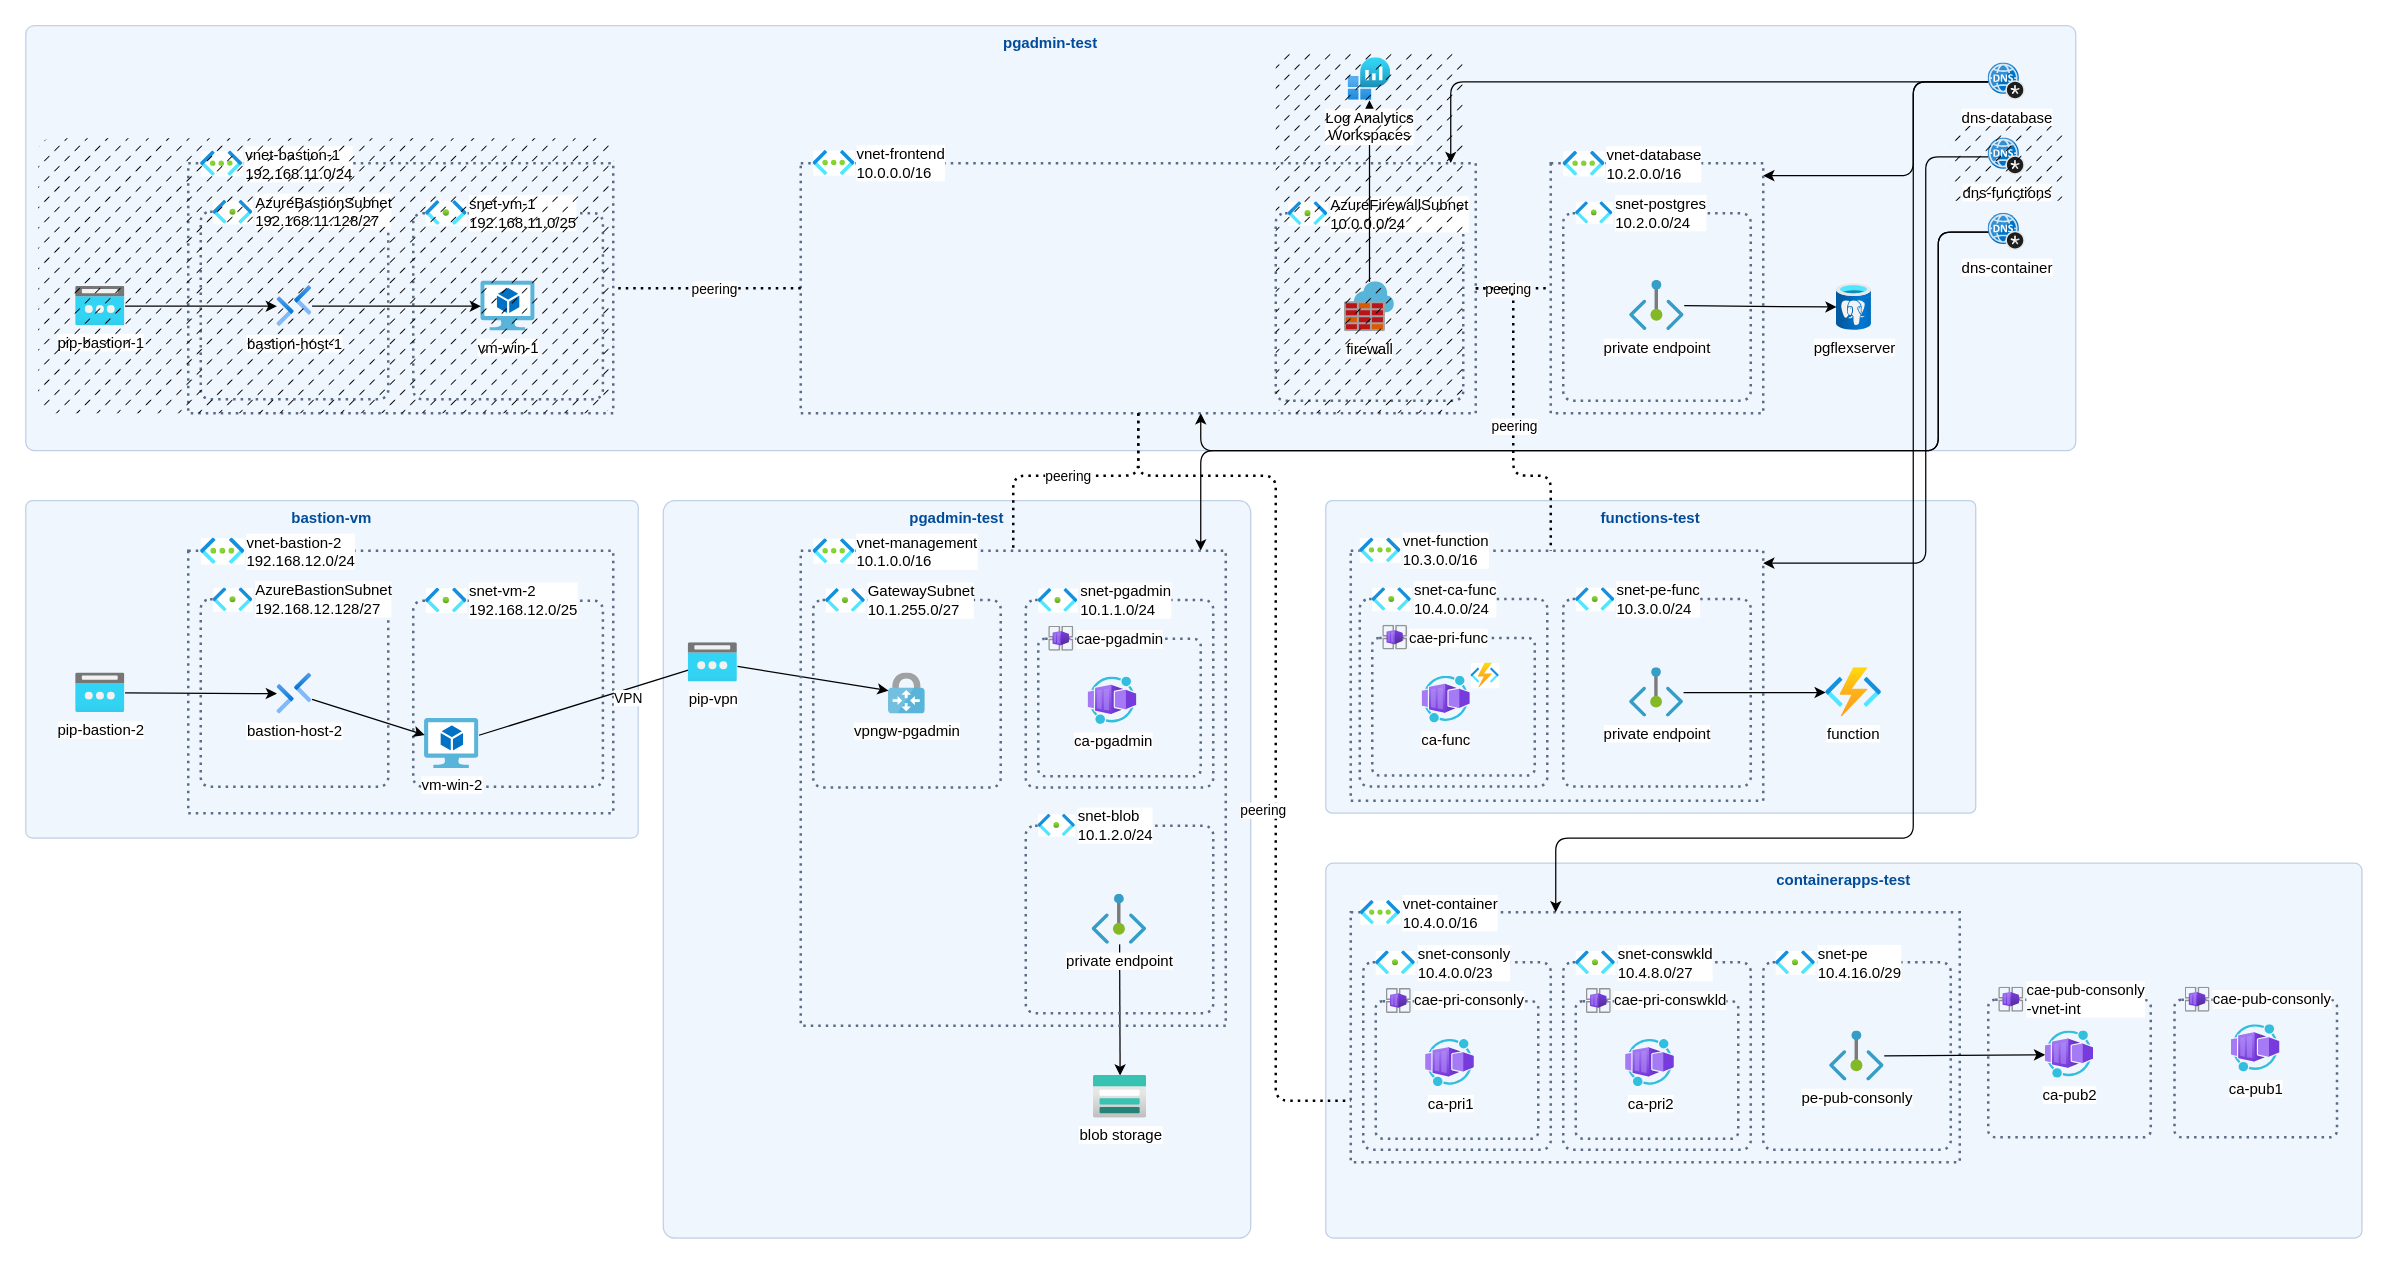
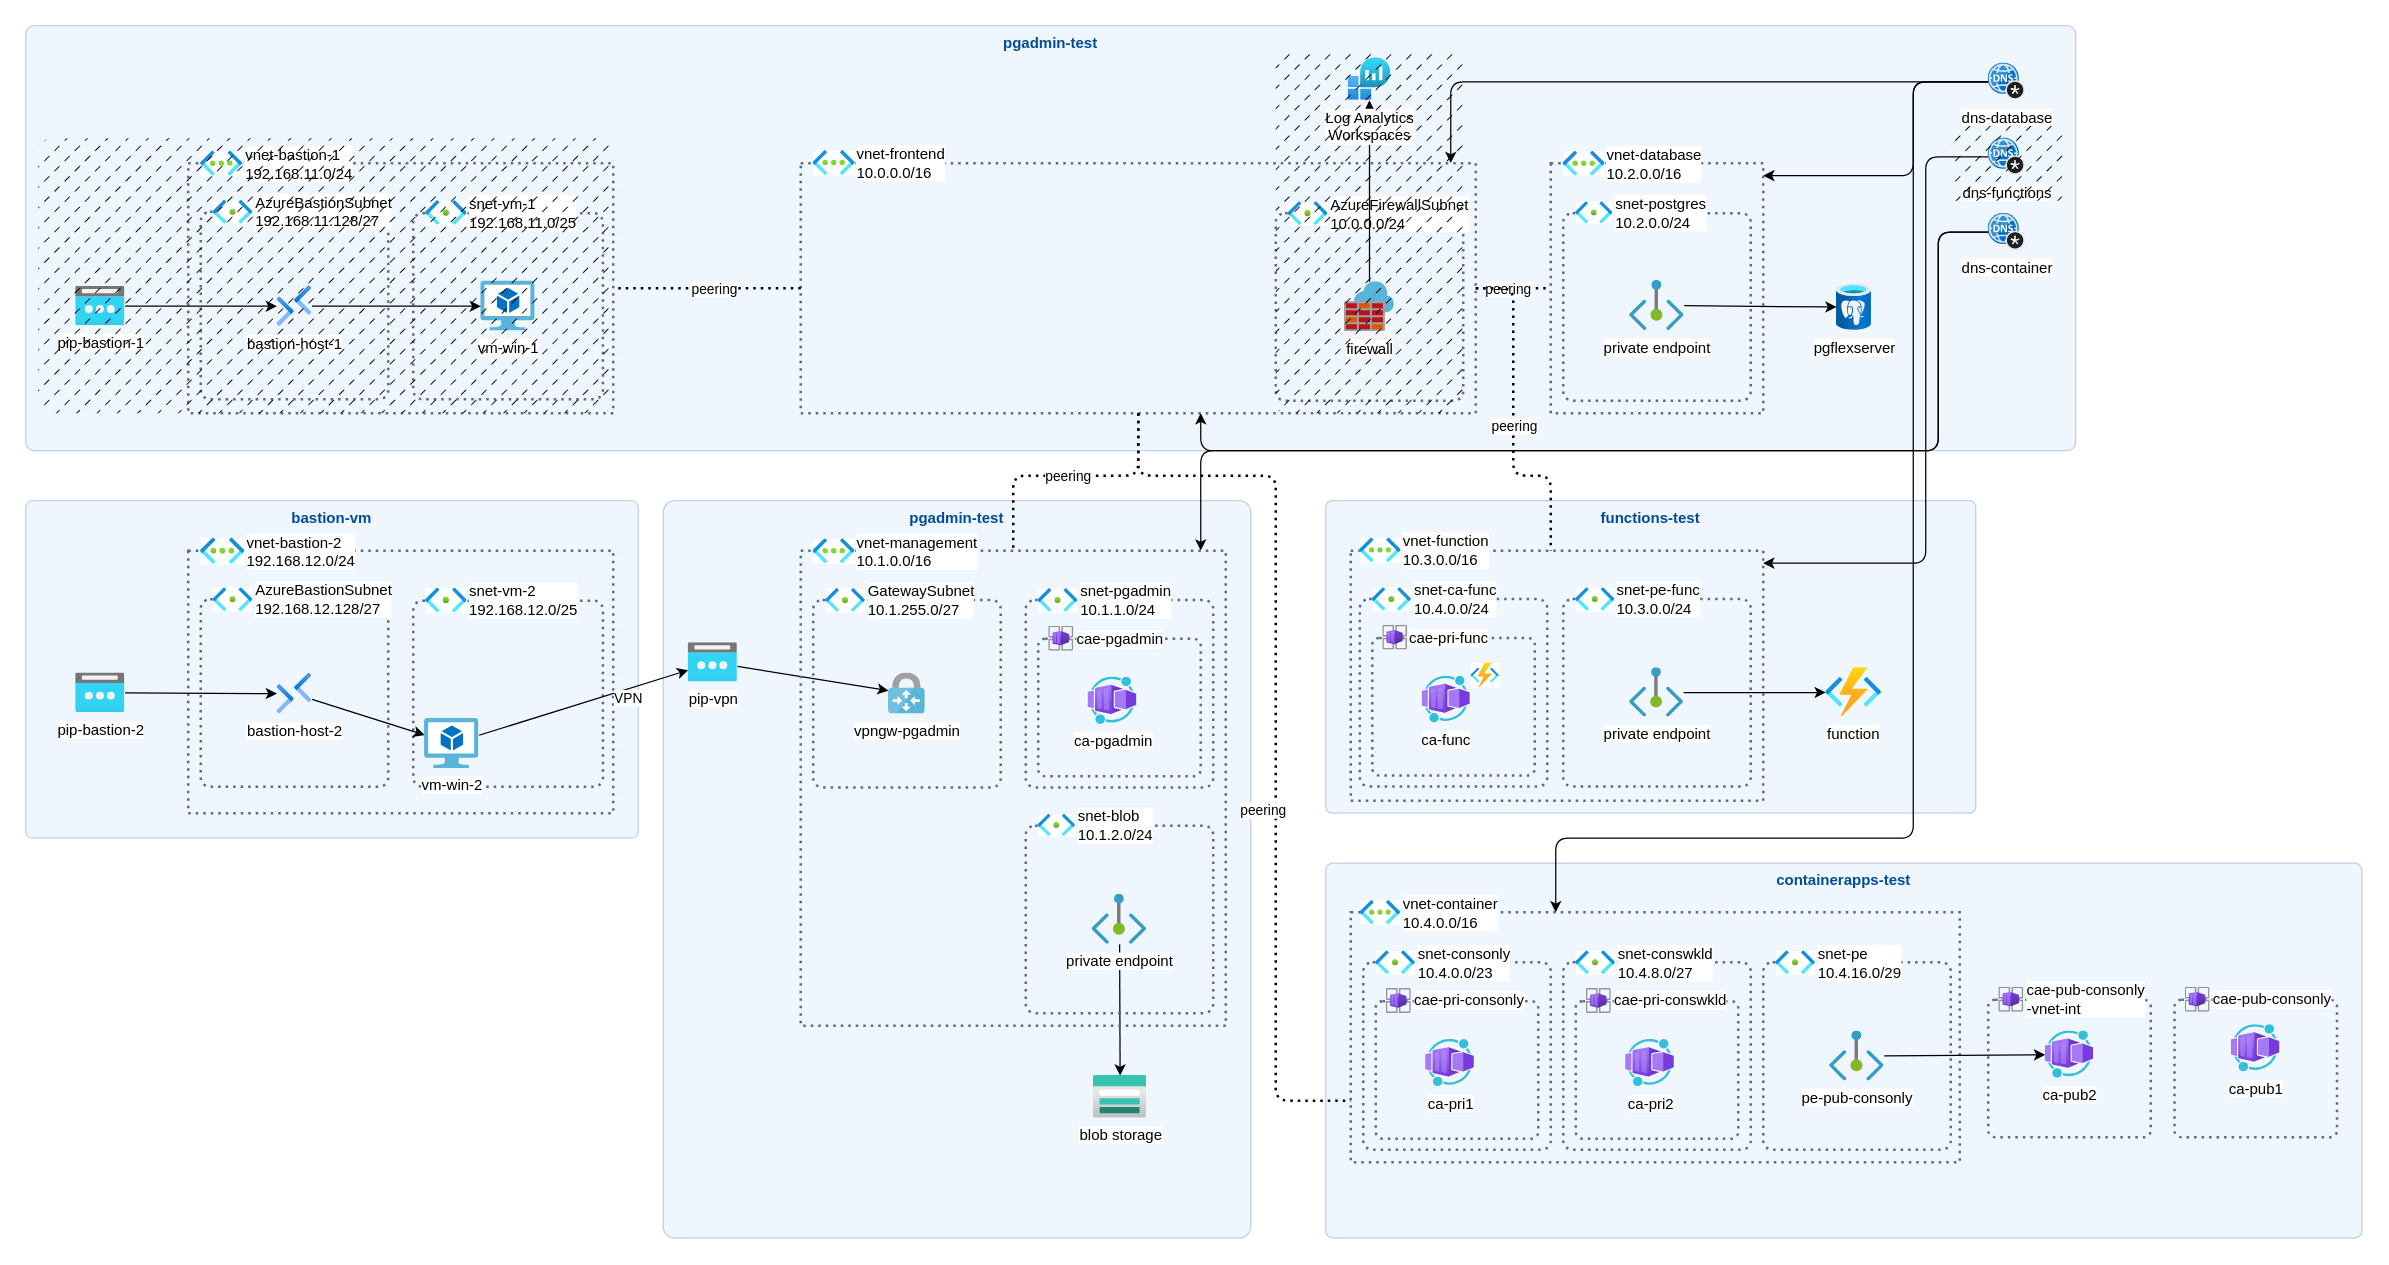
(681, 672) -> (679, 673)
